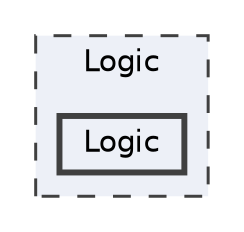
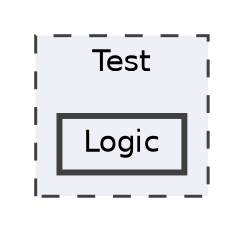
(122, 64) -> (122, 64)
